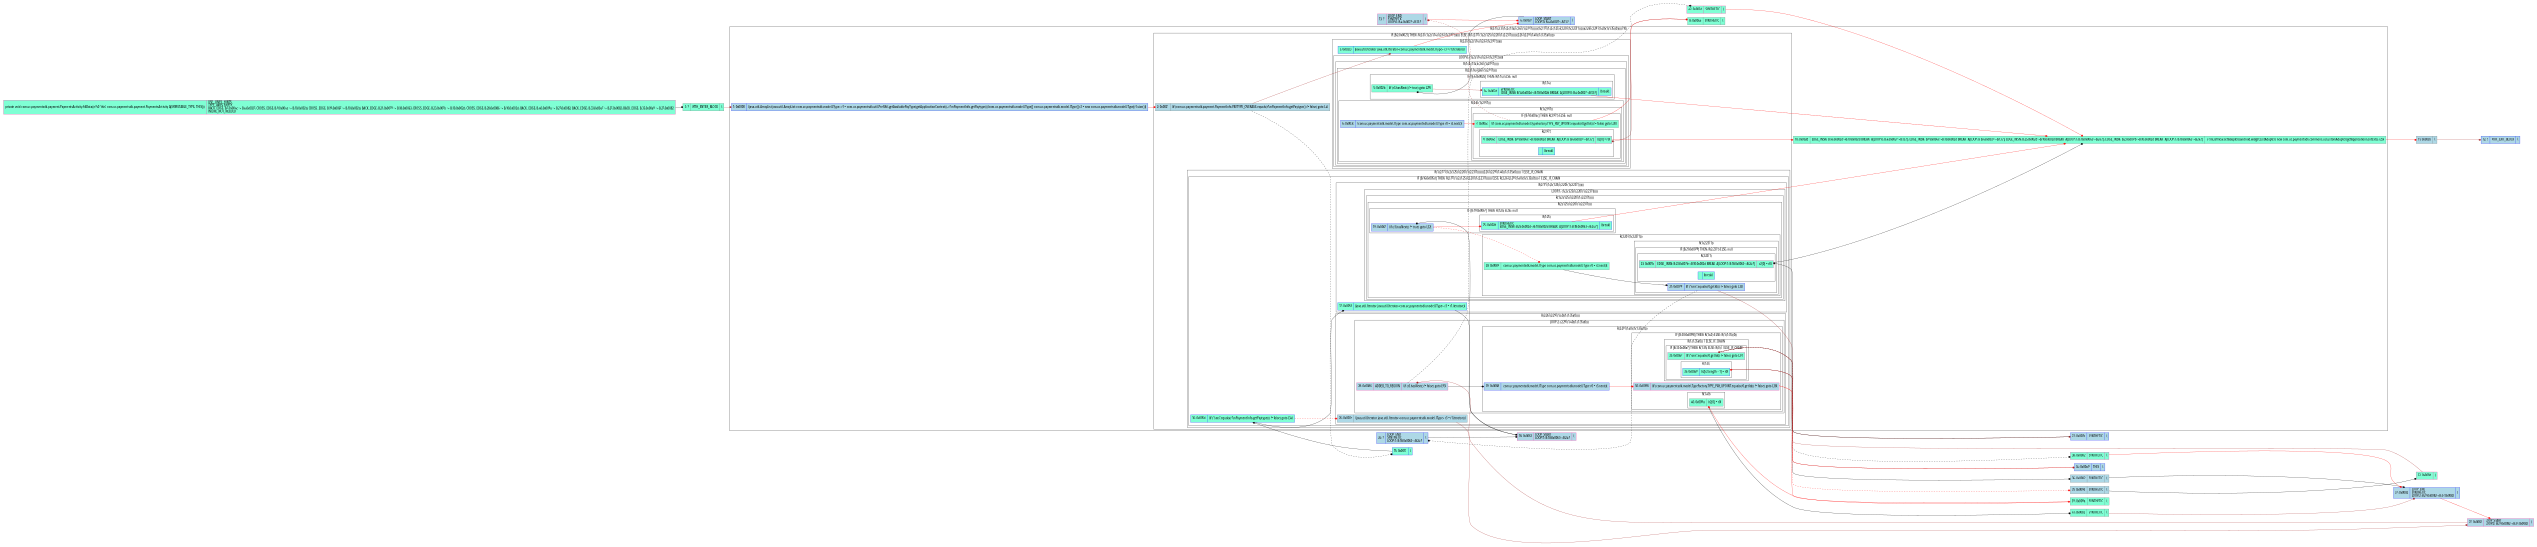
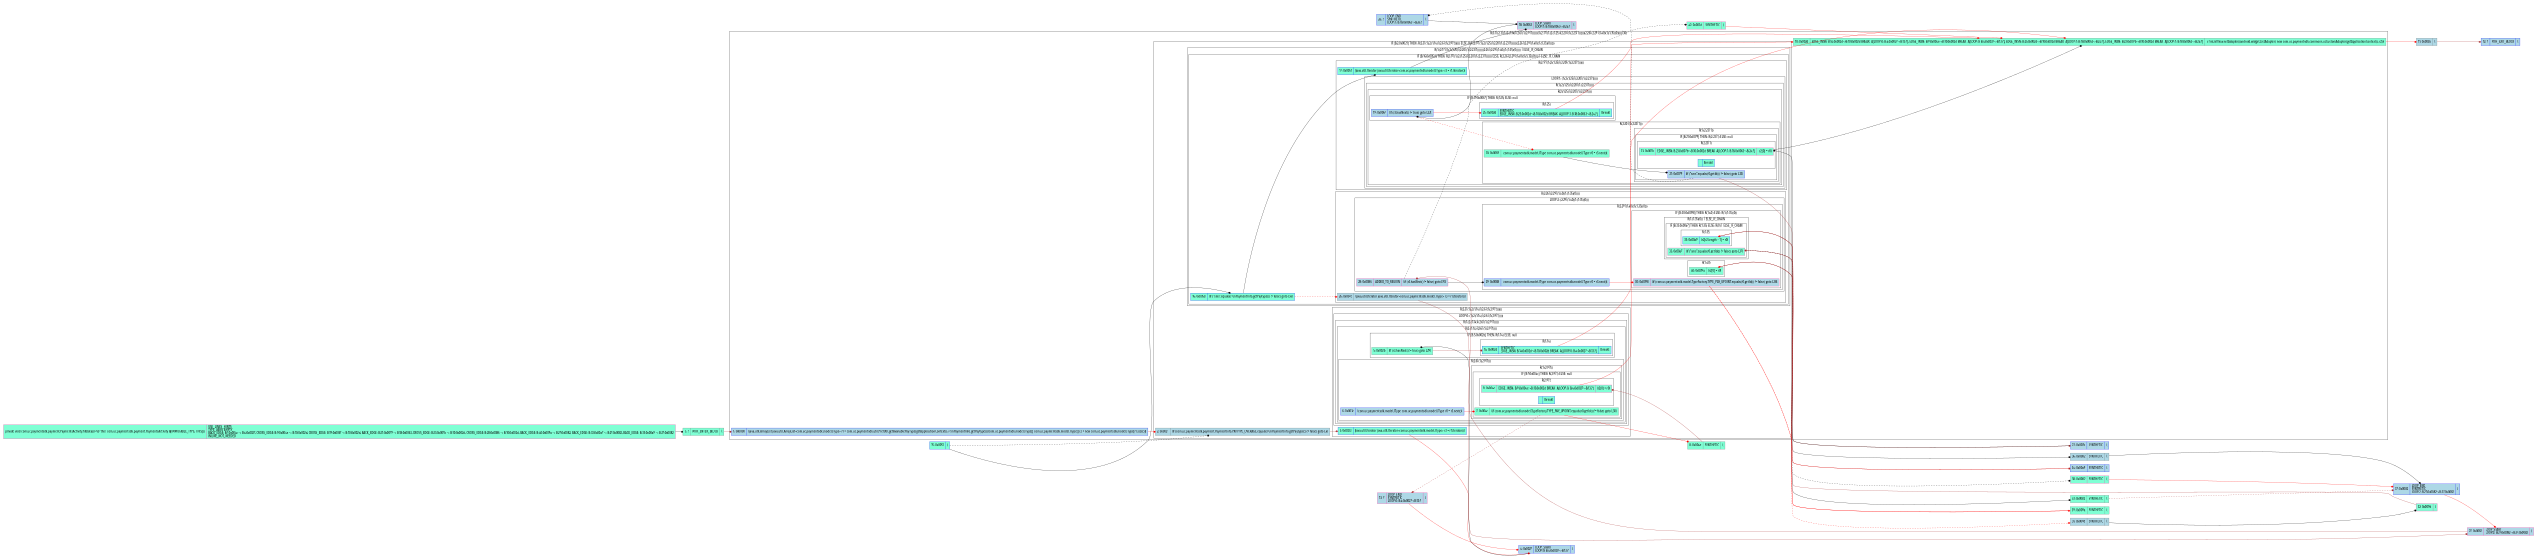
(1330, 290) -> (1079, 444)
(2096, 467) -> (2096, 468)
(2262, 514) -> (2250, 494)
